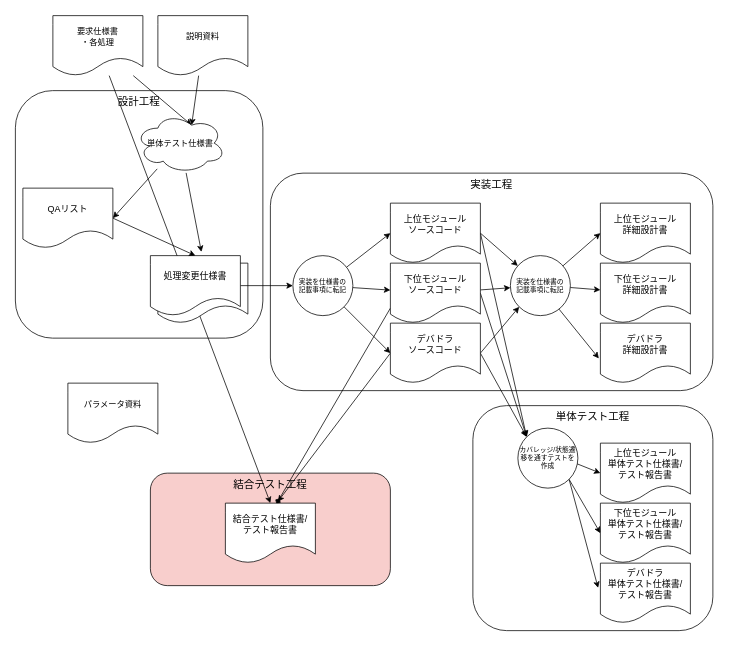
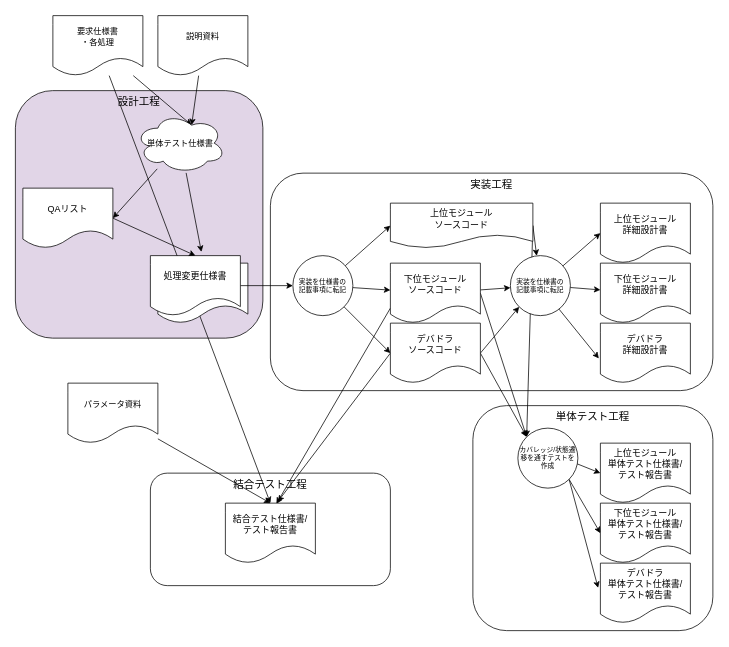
(139, 214) -> (139, 214)
(435, 233) -> (462, 225)
none -> (212, 470)
(270, 483) -> (270, 483)
(280, 498) -> (279, 499)
